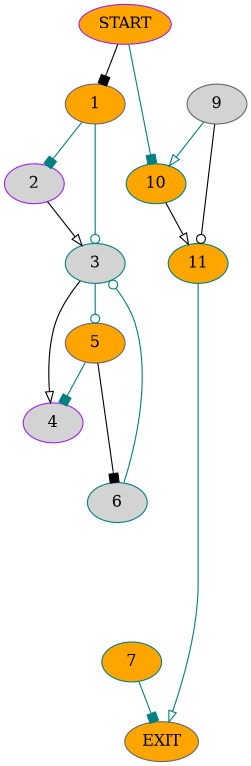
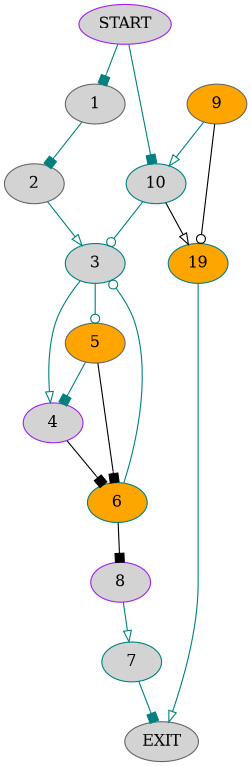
(125, 24) -> (125, 24)
(112, 59) -> (112, 59)
(95, 104) -> (95, 104)
(217, 104) -> (217, 104)
(95, 179) -> (128, 220)
(34, 184) -> (34, 184)
(156, 184) -> (156, 184)
(61, 219) -> (61, 219)
(198, 263) -> (198, 263)
(53, 333) -> (53, 333)
none -> (82, 458)
(117, 503) -> (117, 503)
none -> (121, 582)
(132, 662) -> (132, 662)
(162, 742) -> (162, 742)
